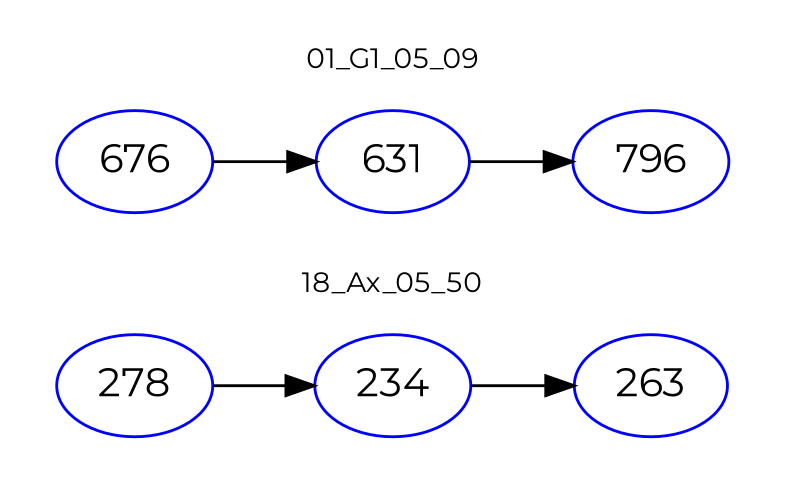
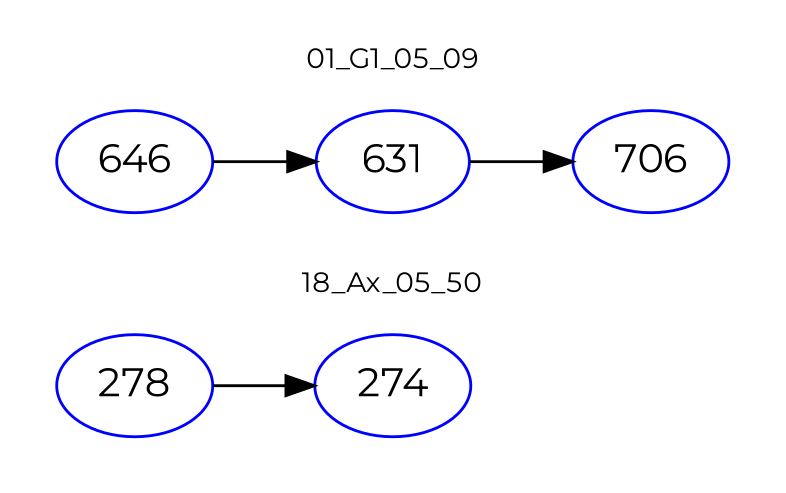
(135, 162) -> (135, 162)
(651, 162) -> (651, 162)
(393, 386) -> (393, 386)
(651, 386) -> none
